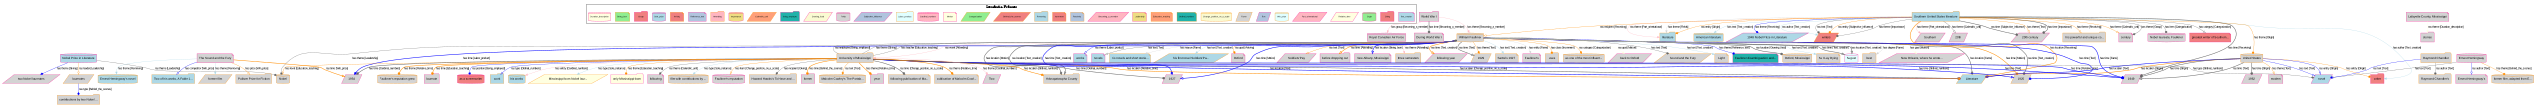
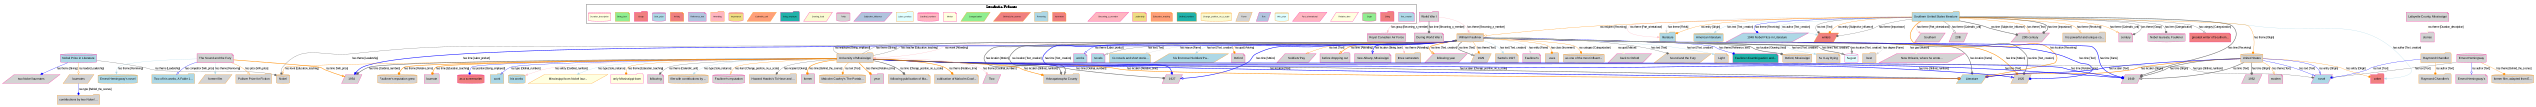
(1077, 17) -> none
(2436, 68) -> (2436, 68)
